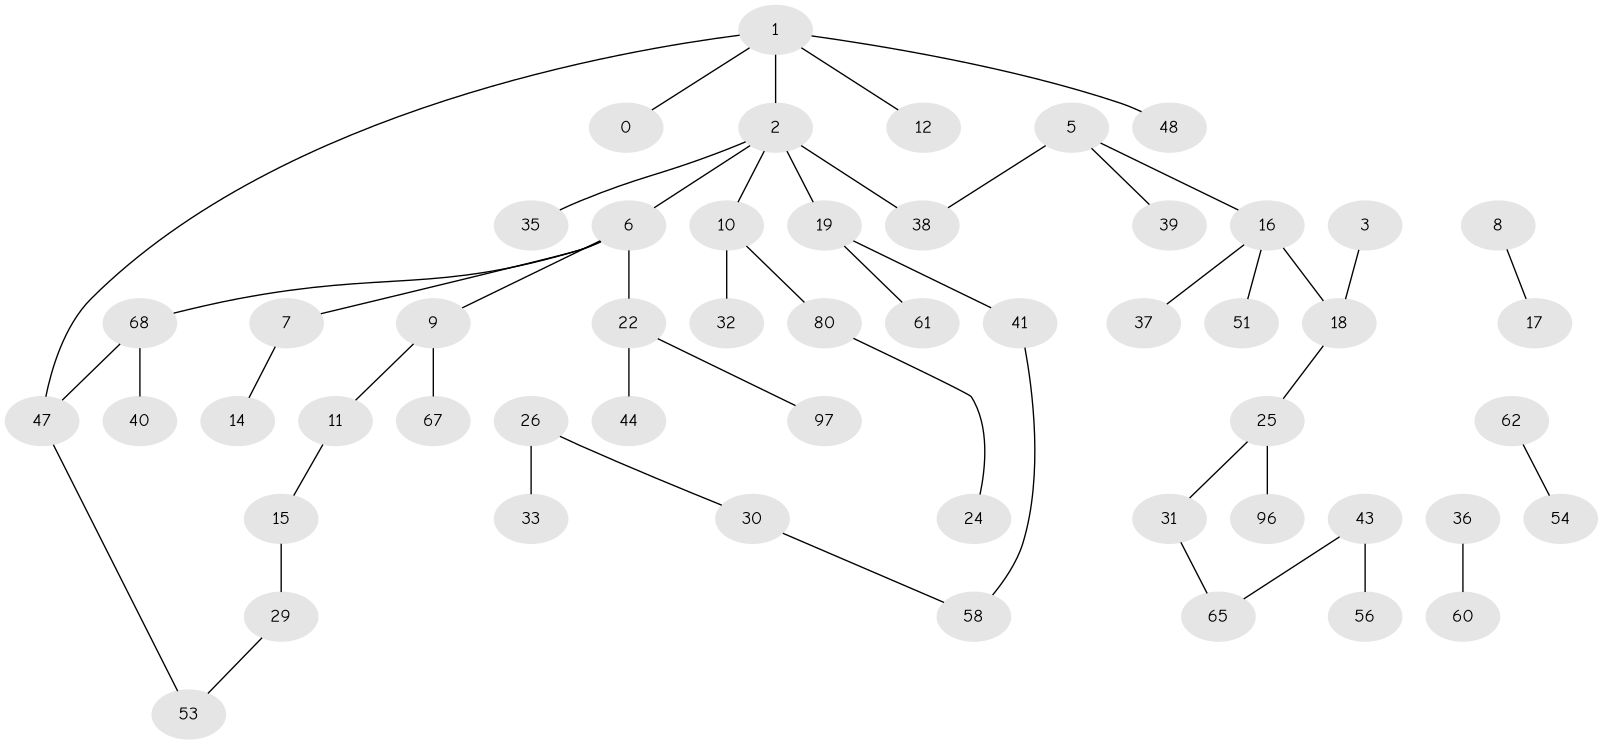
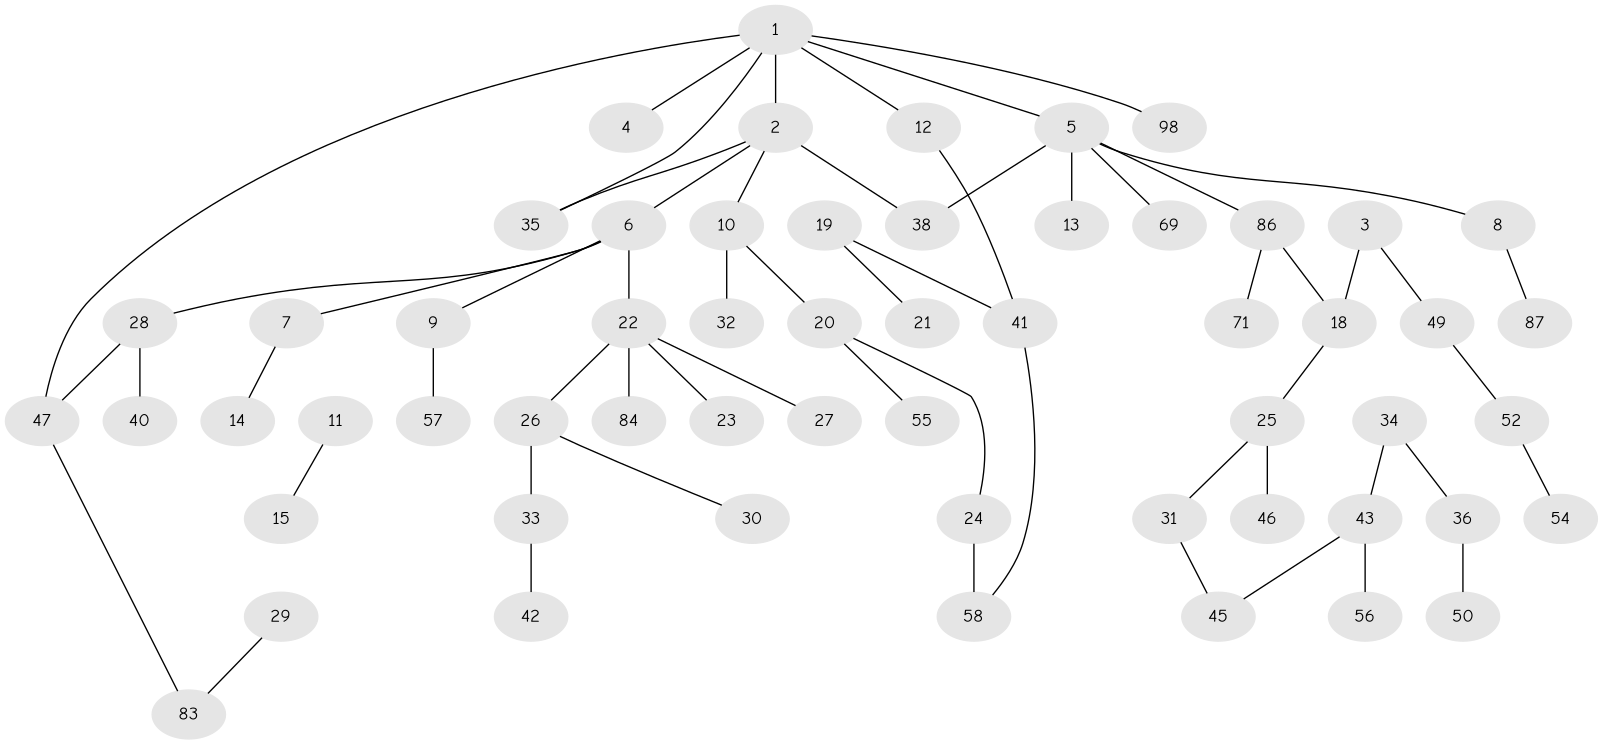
none -> (924, 79)
(626, 128) -> (626, 128)
(1170, 128) -> (1170, 128)
none -> (676, 151)
(800, 177) -> none
none -> (1282, 182)
none -> (981, 222)
none -> (1072, 225)
(1170, 225) -> (1170, 225)
(1267, 225) -> (1267, 225)
(140, 323) -> (140, 323)
(825, 323) -> (825, 323)
(922, 323) -> (922, 323)
(1144, 323) -> none
(1242, 323) -> (1242, 323)
none -> (1437, 323)
(1535, 323) -> (1535, 323)
(385, 372) -> none
none -> (580, 372)
(433, 421) -> (433, 421)
(629, 421) -> (629, 421)
none -> (727, 421)
(825, 421) -> (825, 421)
none -> (922, 421)
none -> (1390, 421)
(1512, 421) -> (1512, 421)
(1267, 519) -> (1267, 519)
(281, 568) -> none
(863, 568) -> (974, 568)
none -> (531, 617)
(1218, 617) -> (1218, 617)
(1463, 617) -> (1463, 617)
(189, 714) -> (189, 714)
